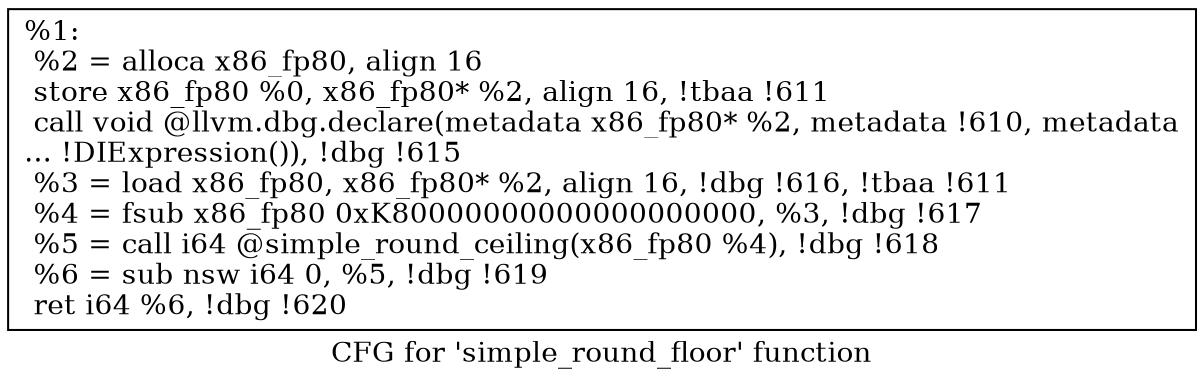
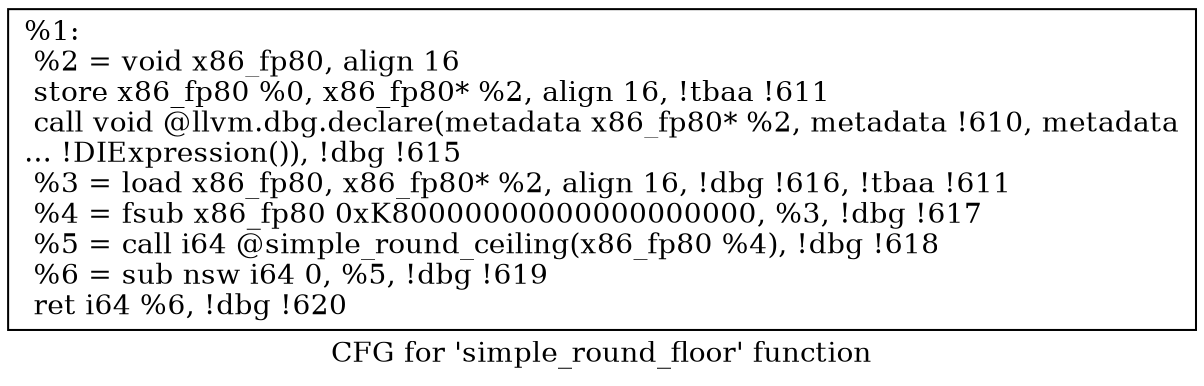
(254, 62) -> (243, 62)
